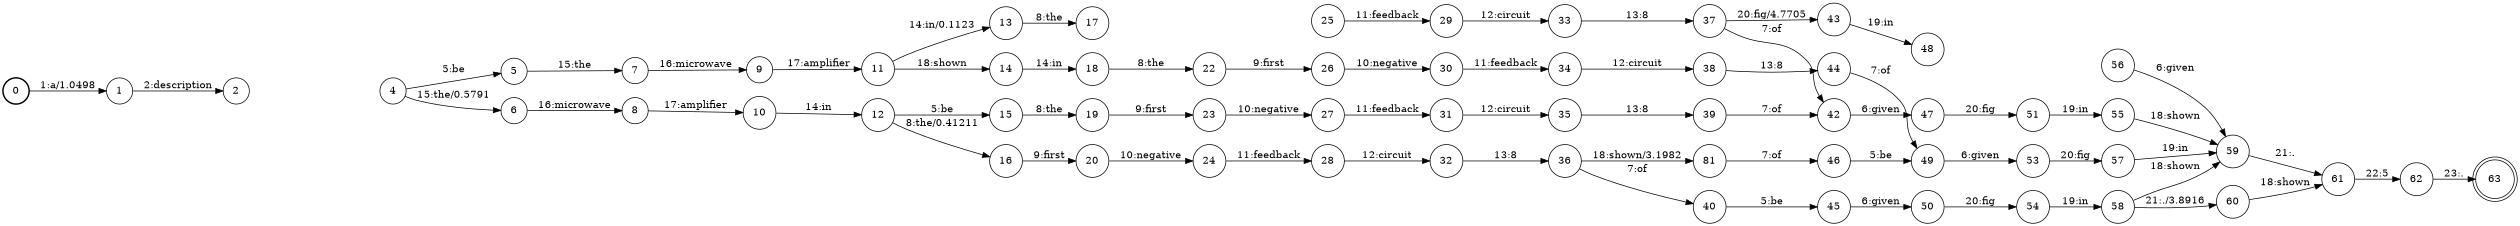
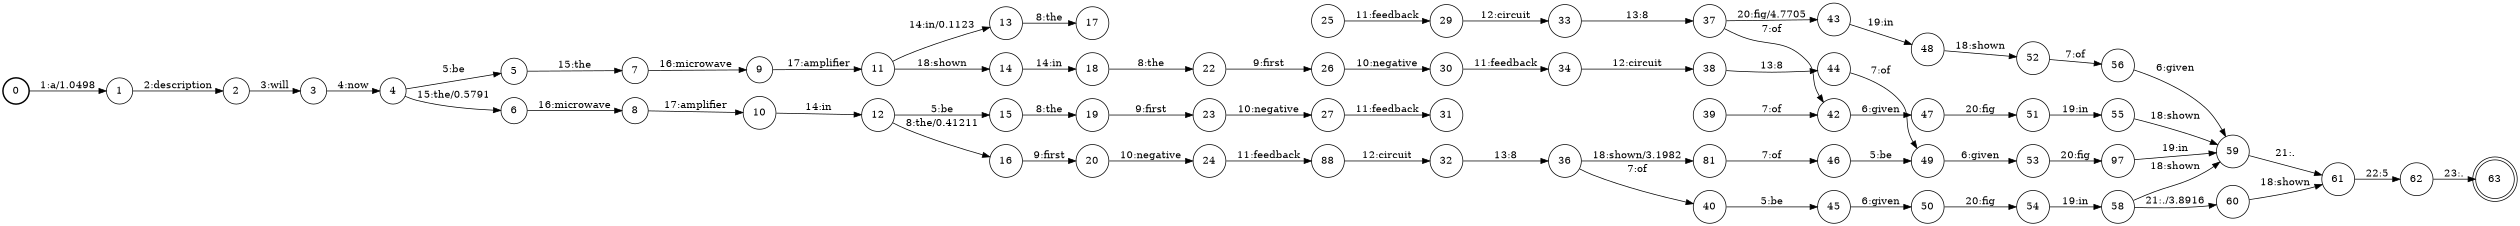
none -> (2033, 58)
none -> (314, 91)
(1565, 115) -> none
(1328, 161) -> (1328, 161)
(2118, 161) -> (2118, 161)
